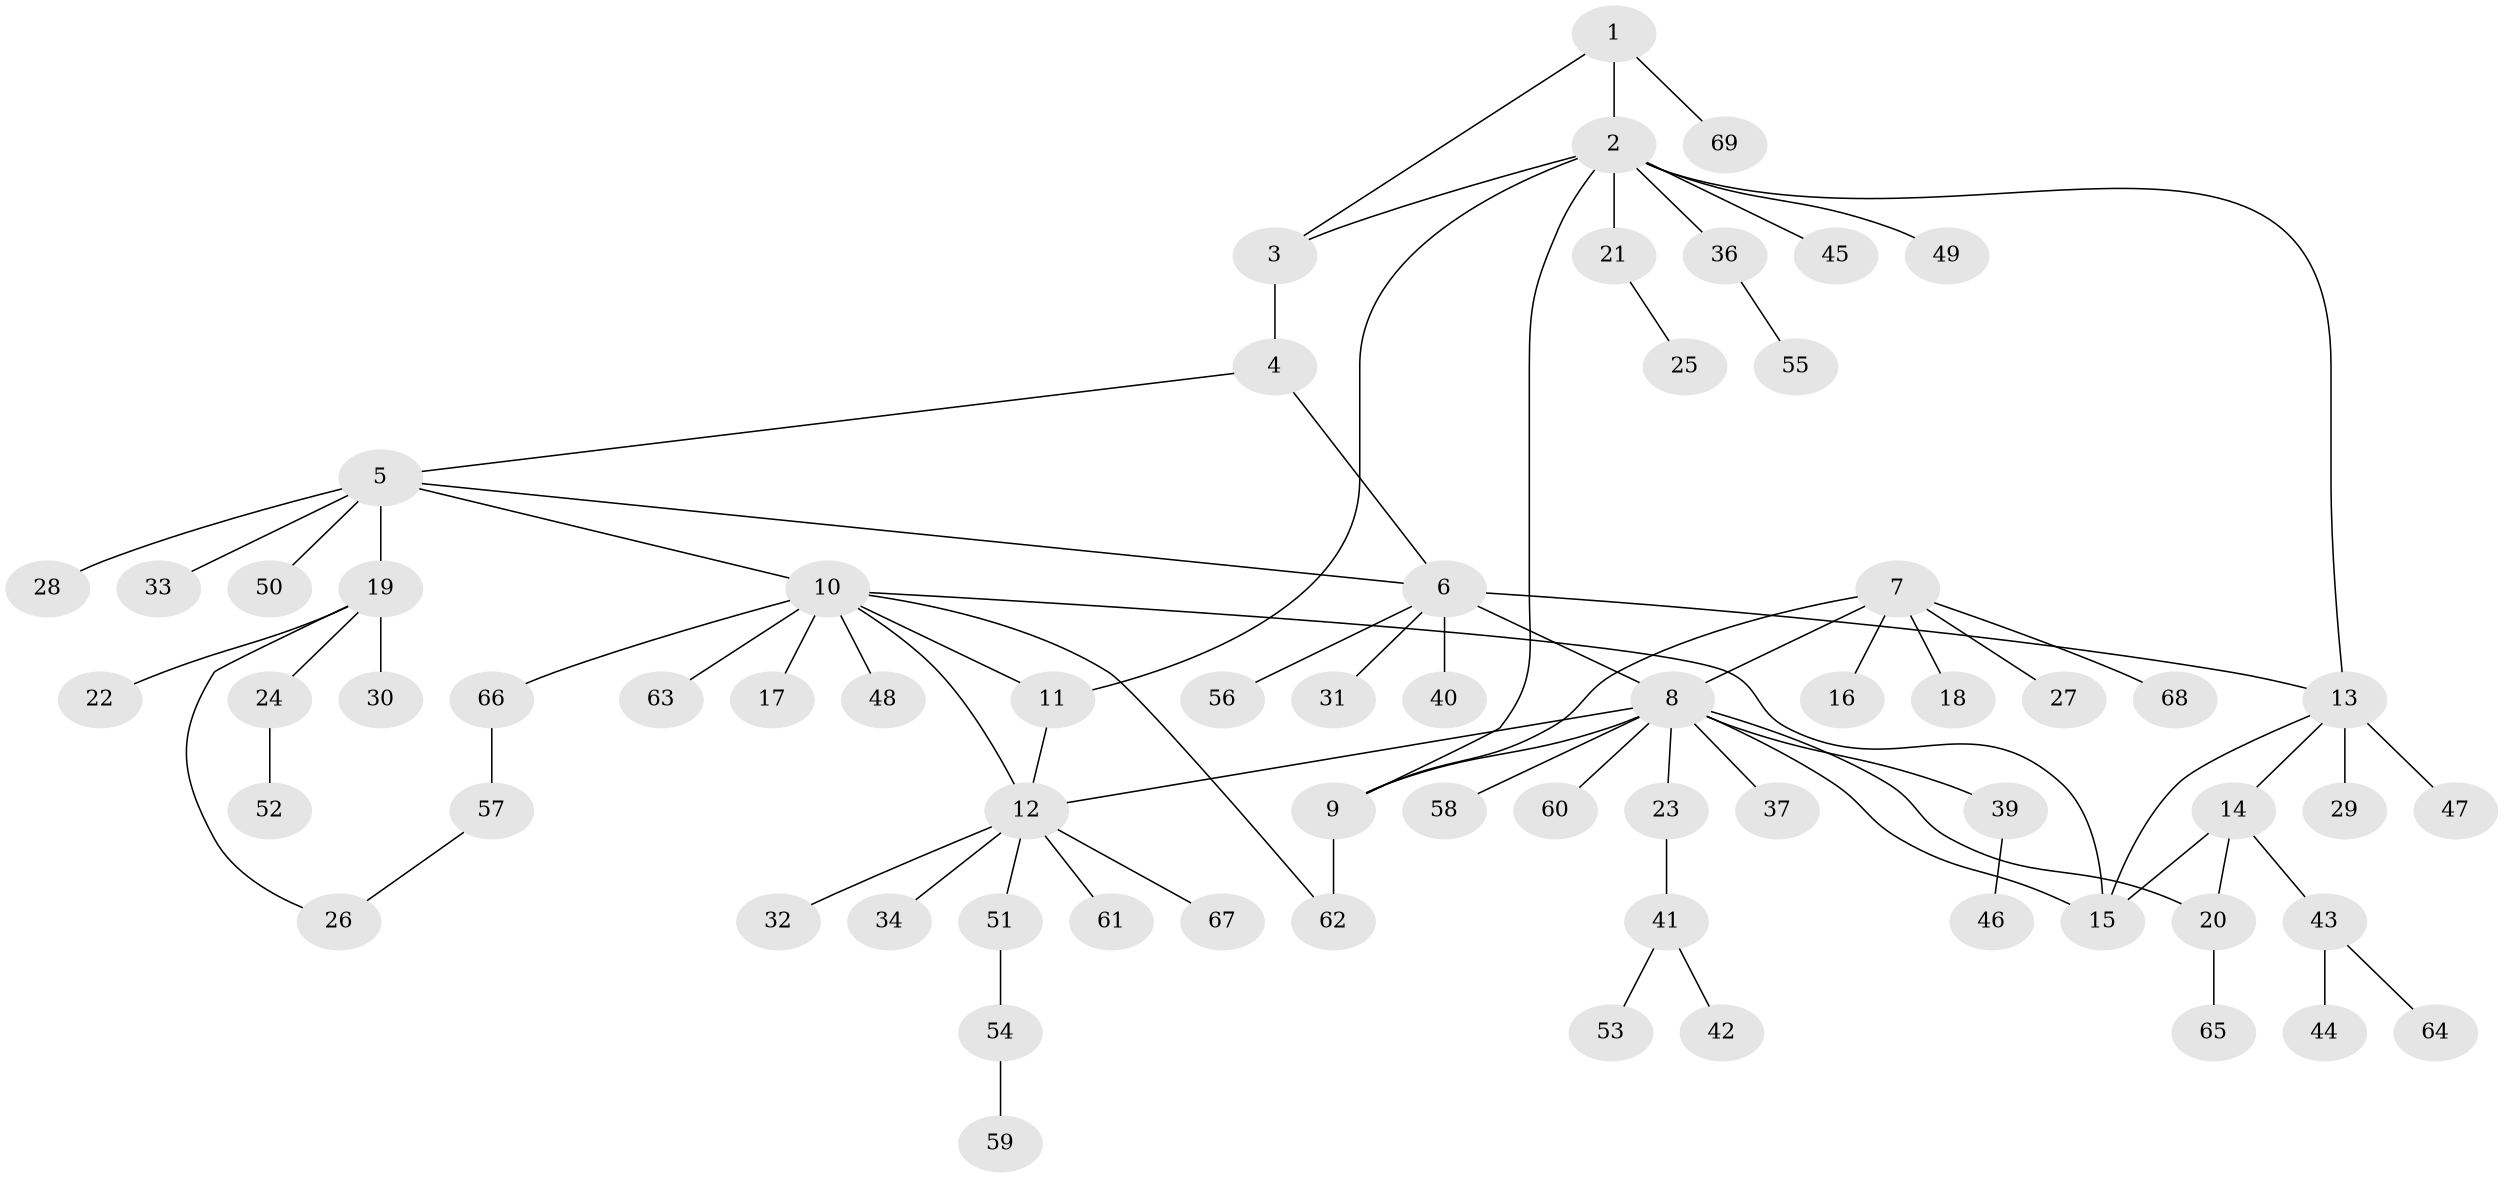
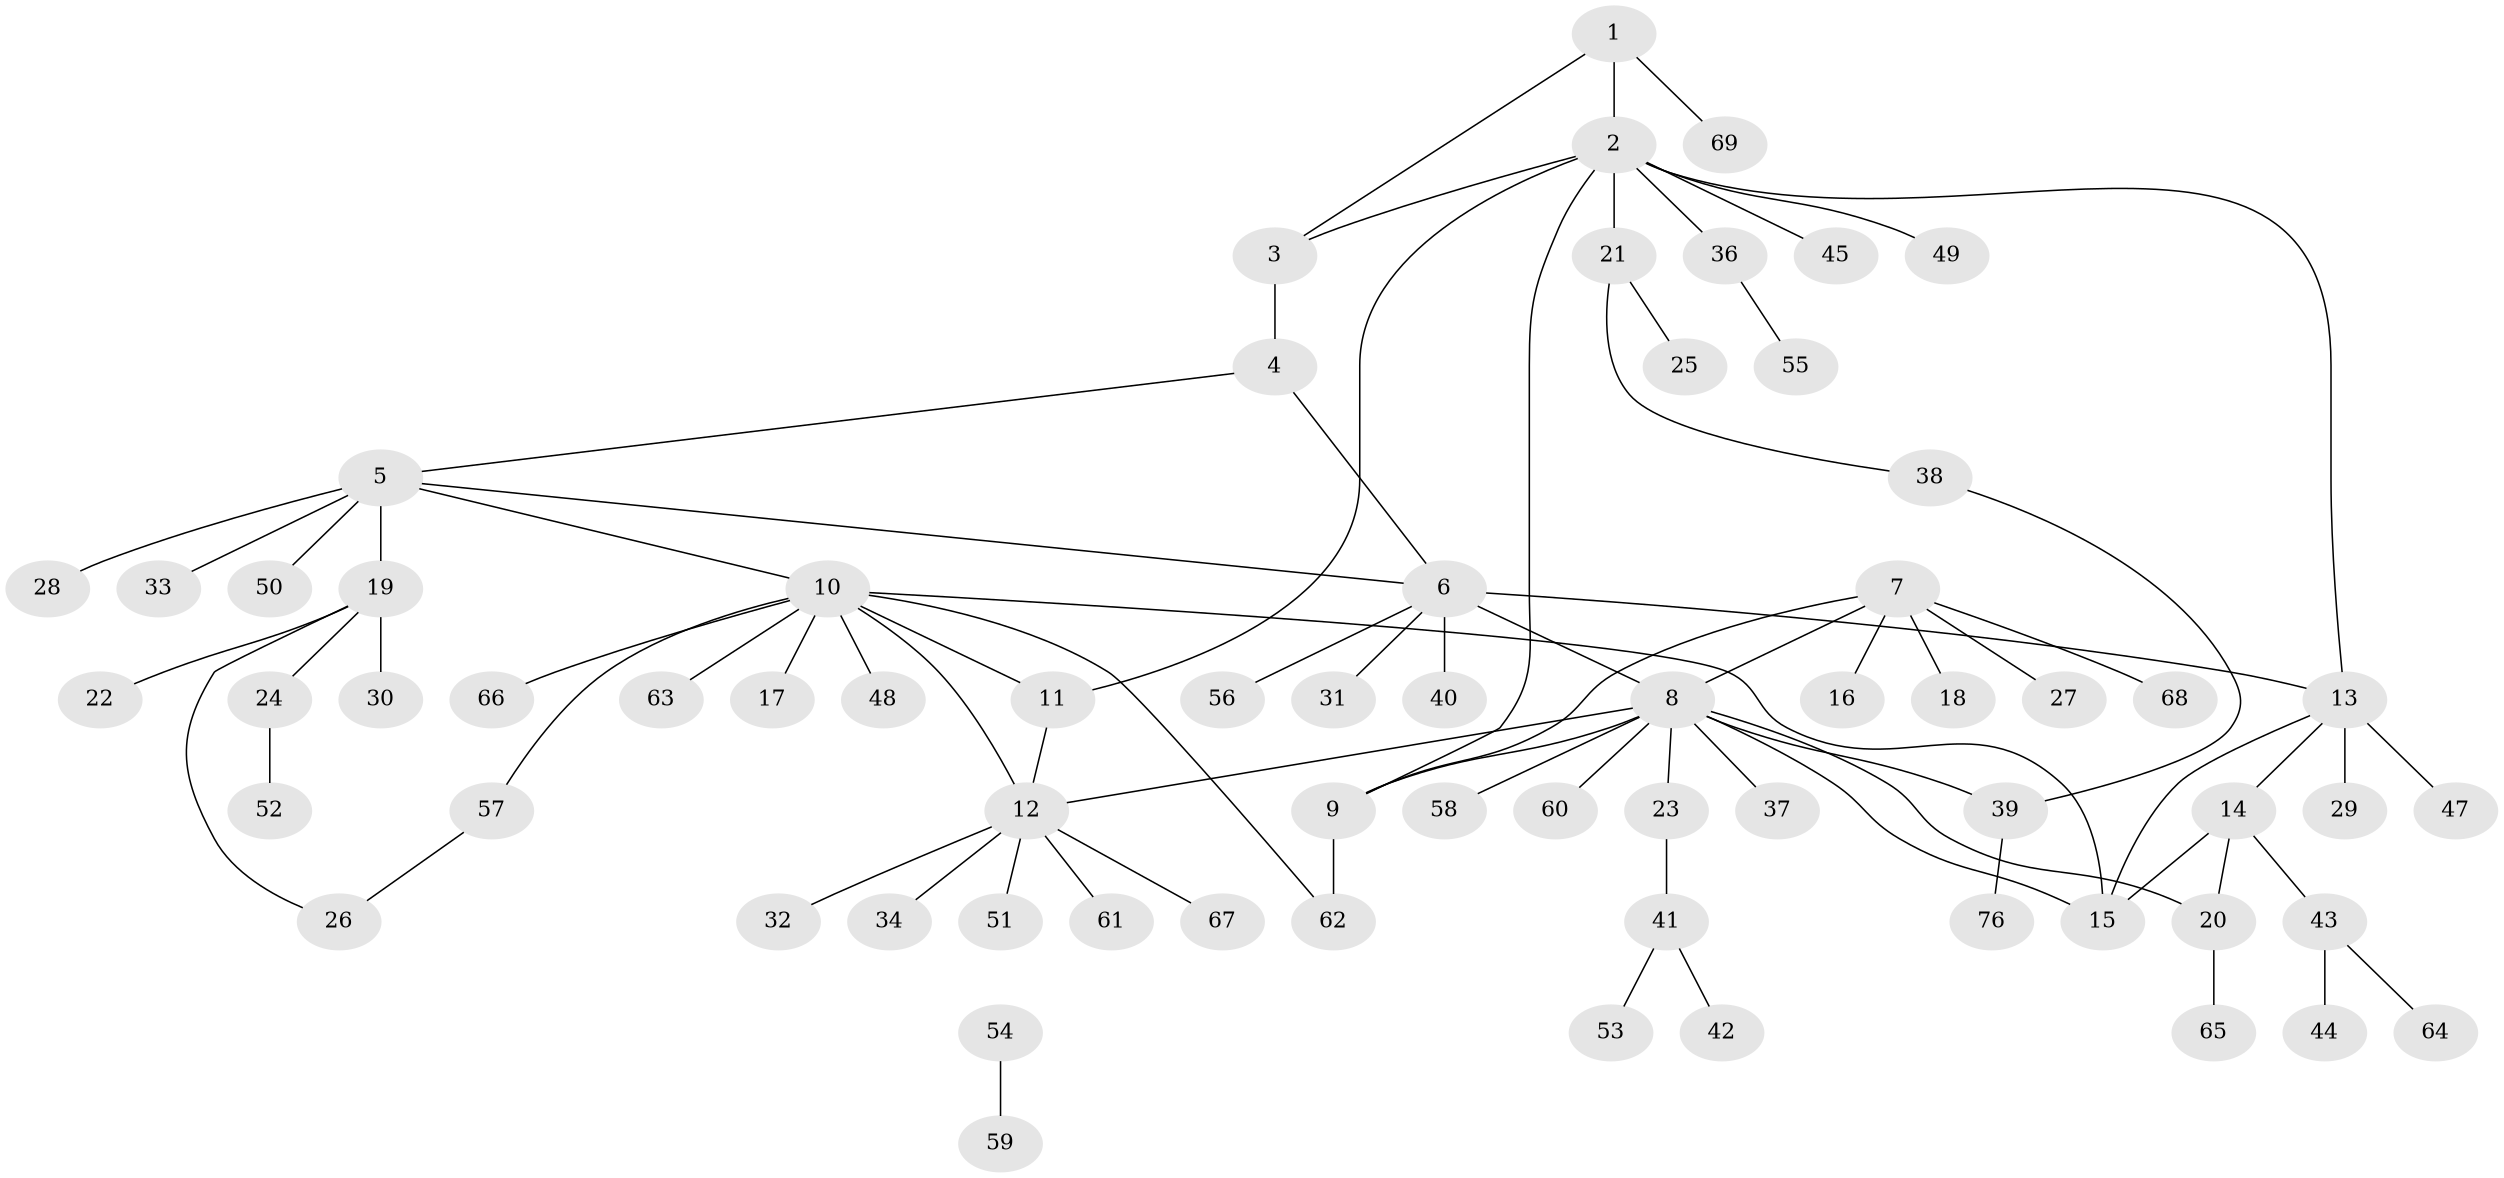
none -> (1930, 478)
(492, 756) -> (626, 659)
(1992, 922) -> (1992, 922)
(1001, 978) -> none
